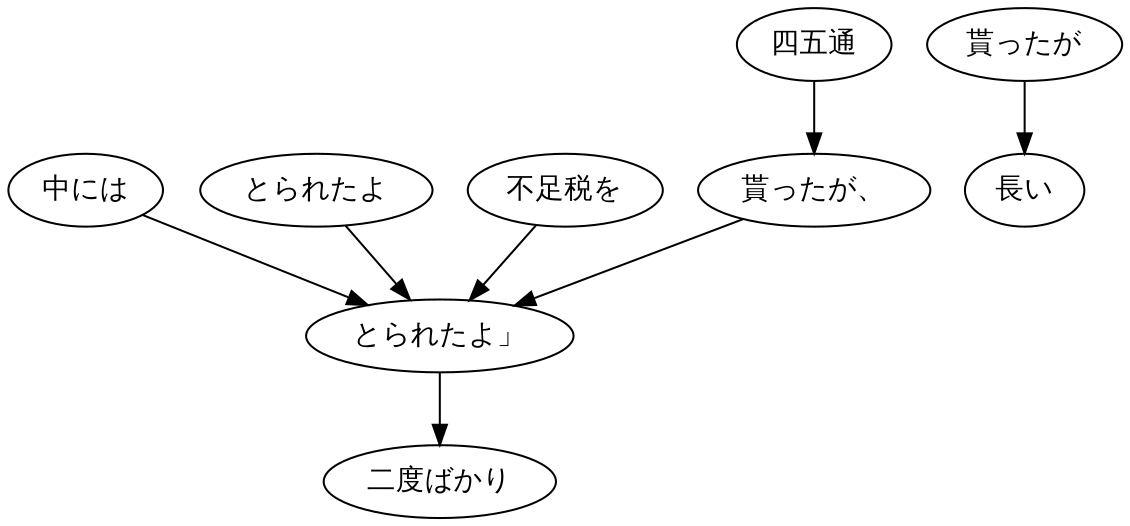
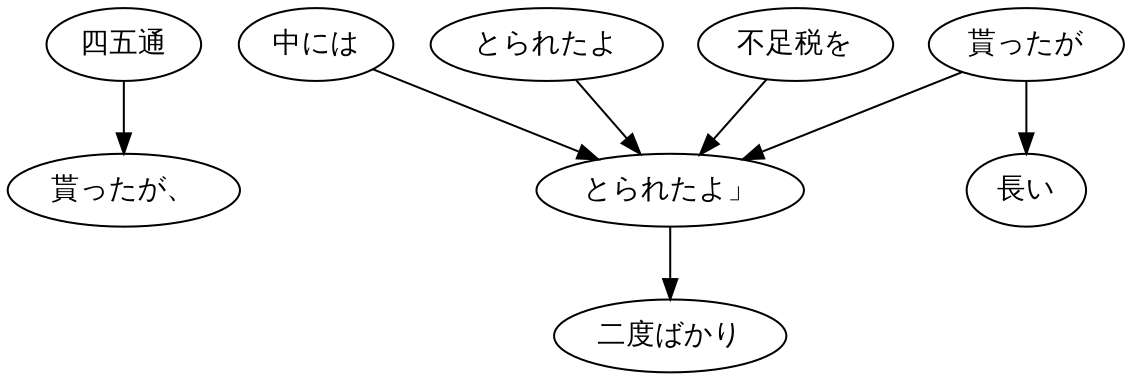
(639, 259) -> (862, 112)
